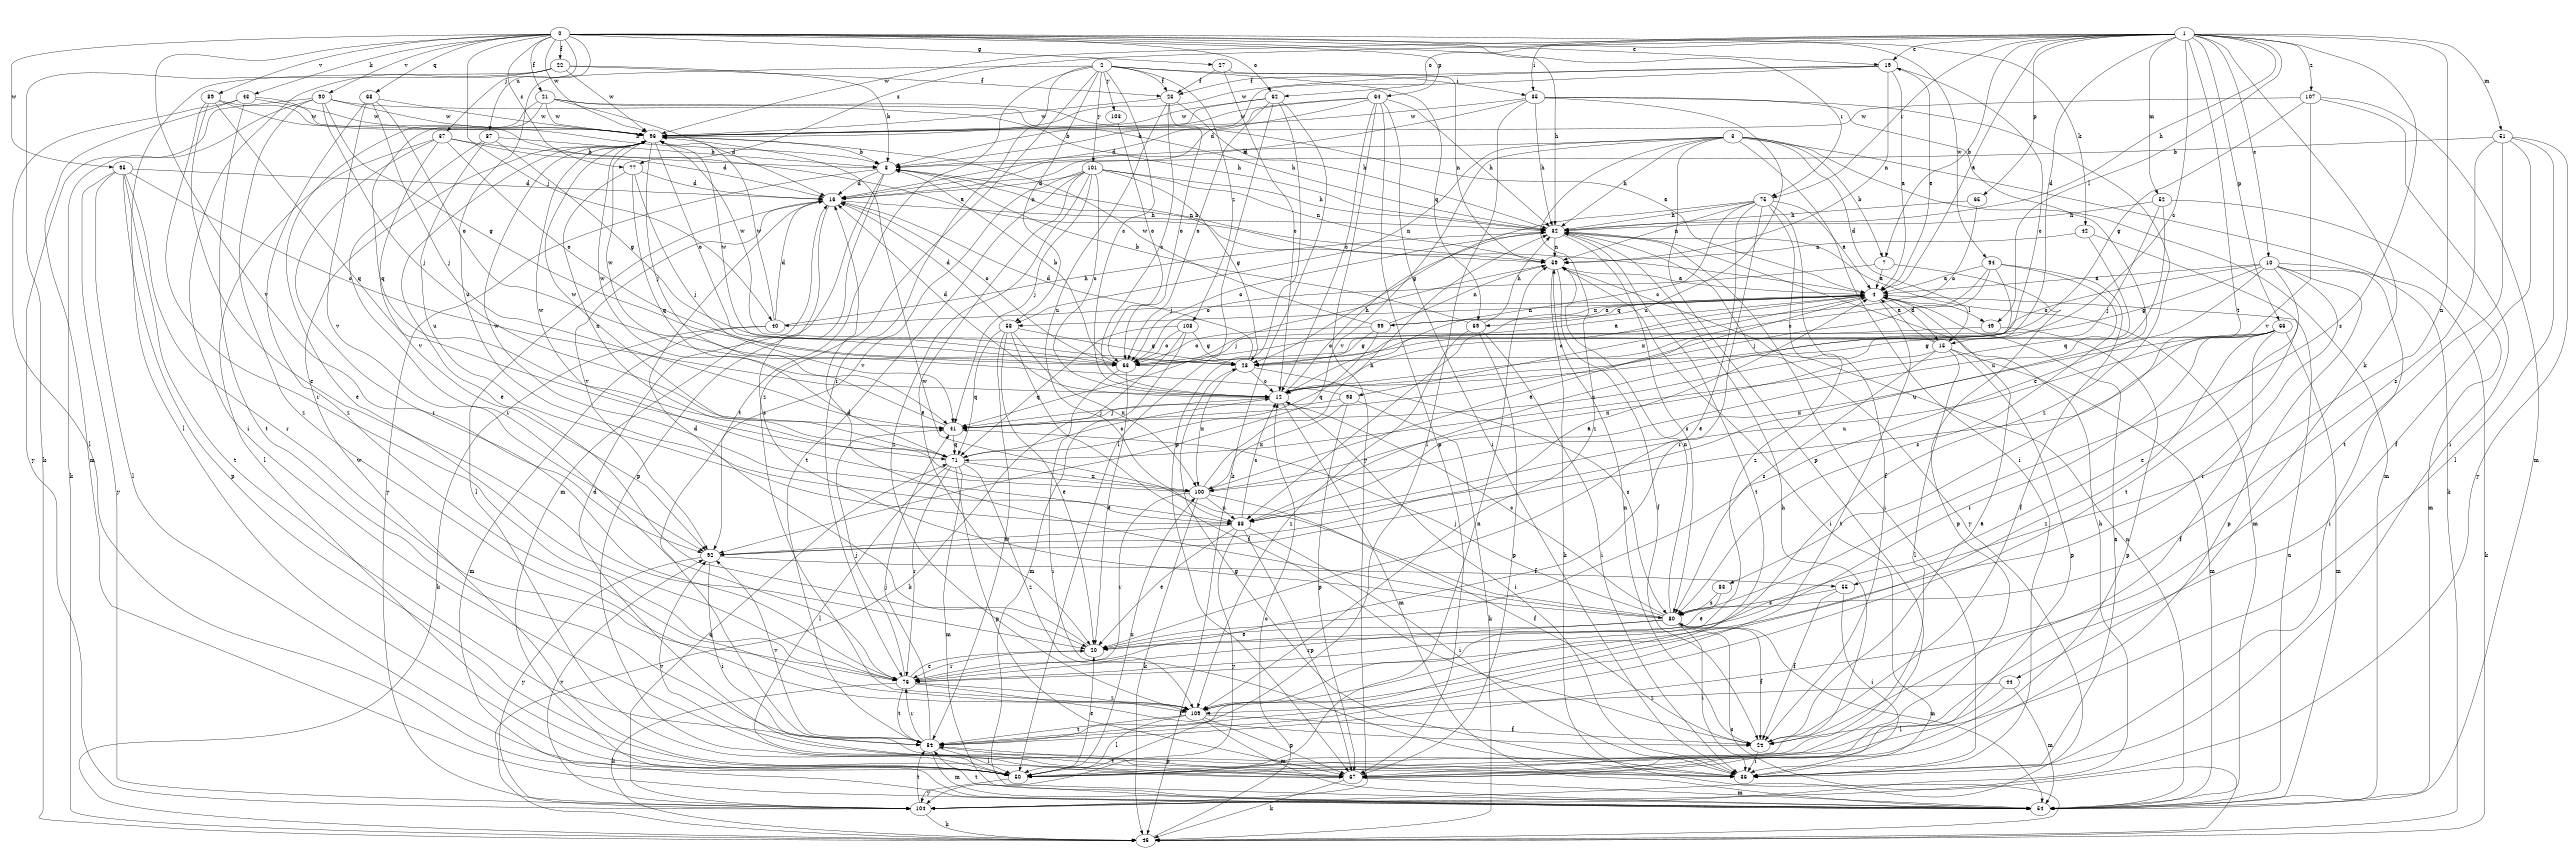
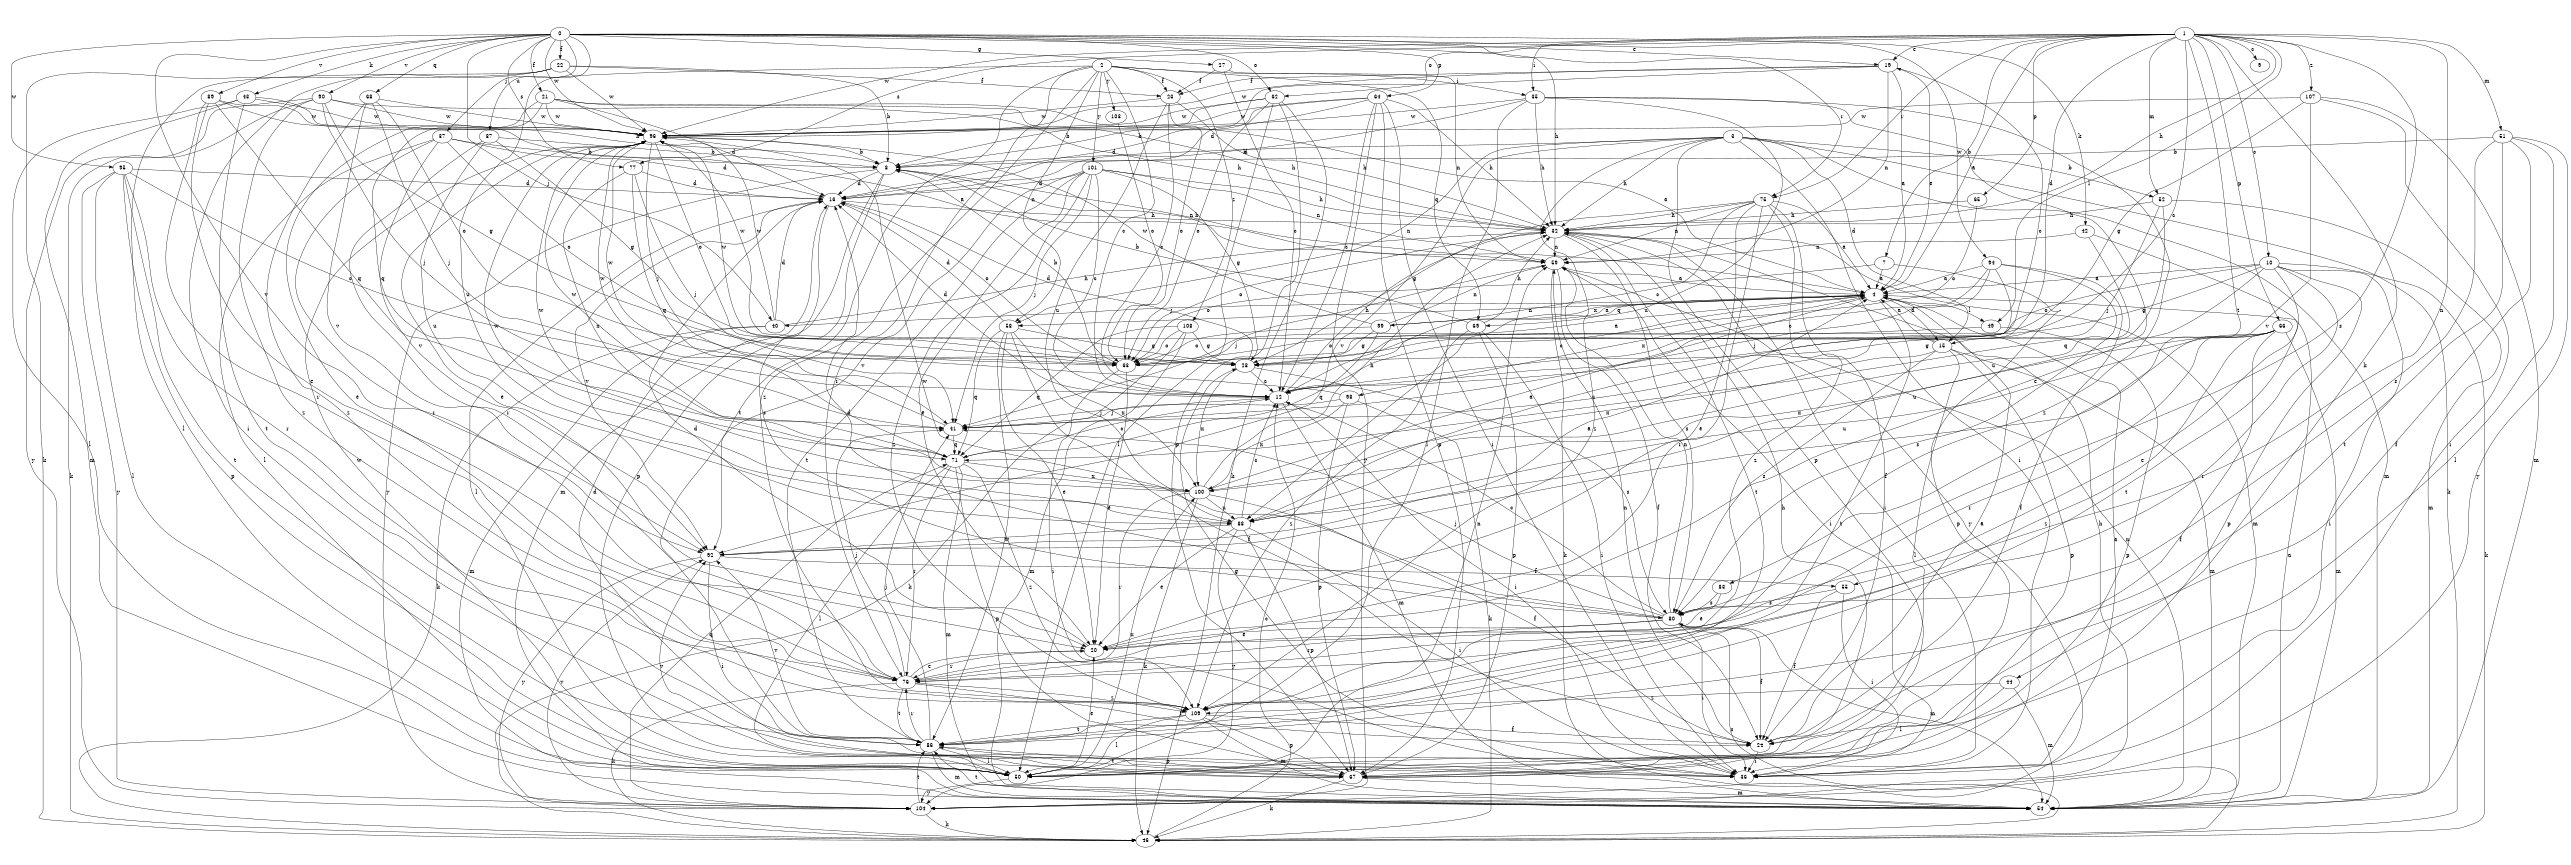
none -> (2260, 66)
(1831, 171) -> (1917, 153)
(930, 746) -> (930, 746)
